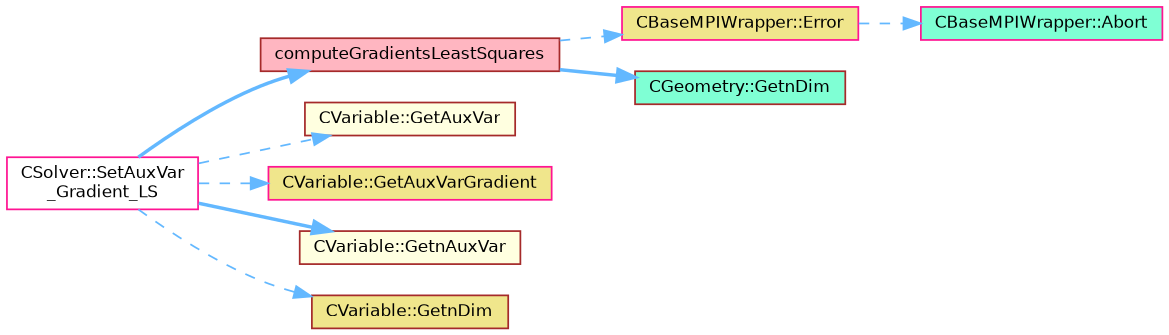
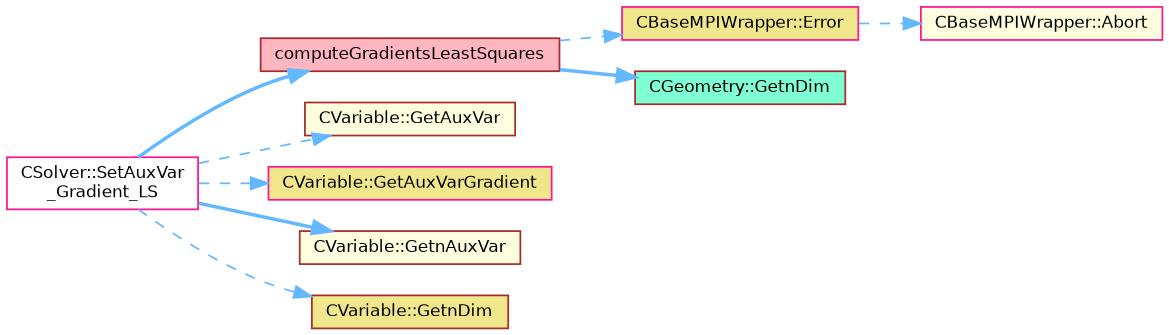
(1042, 23) -> (1042, 23)
